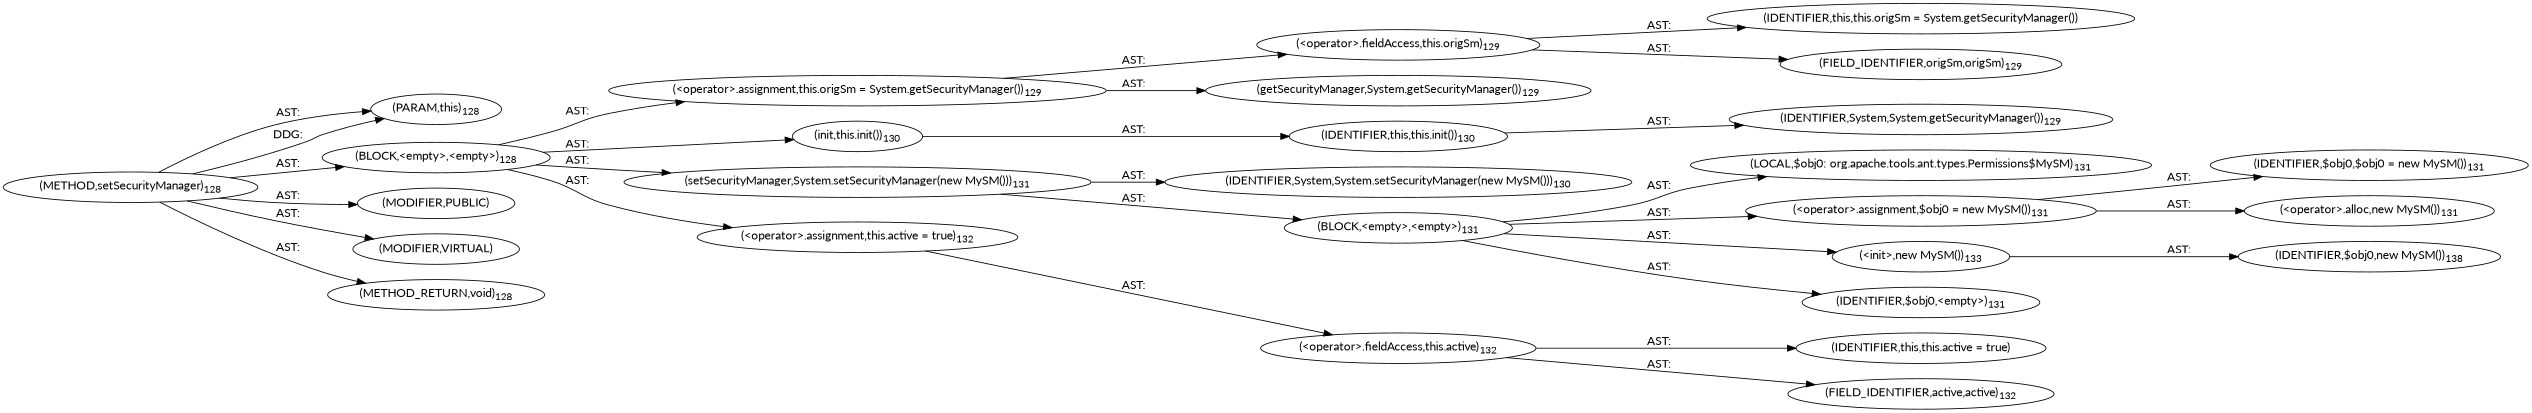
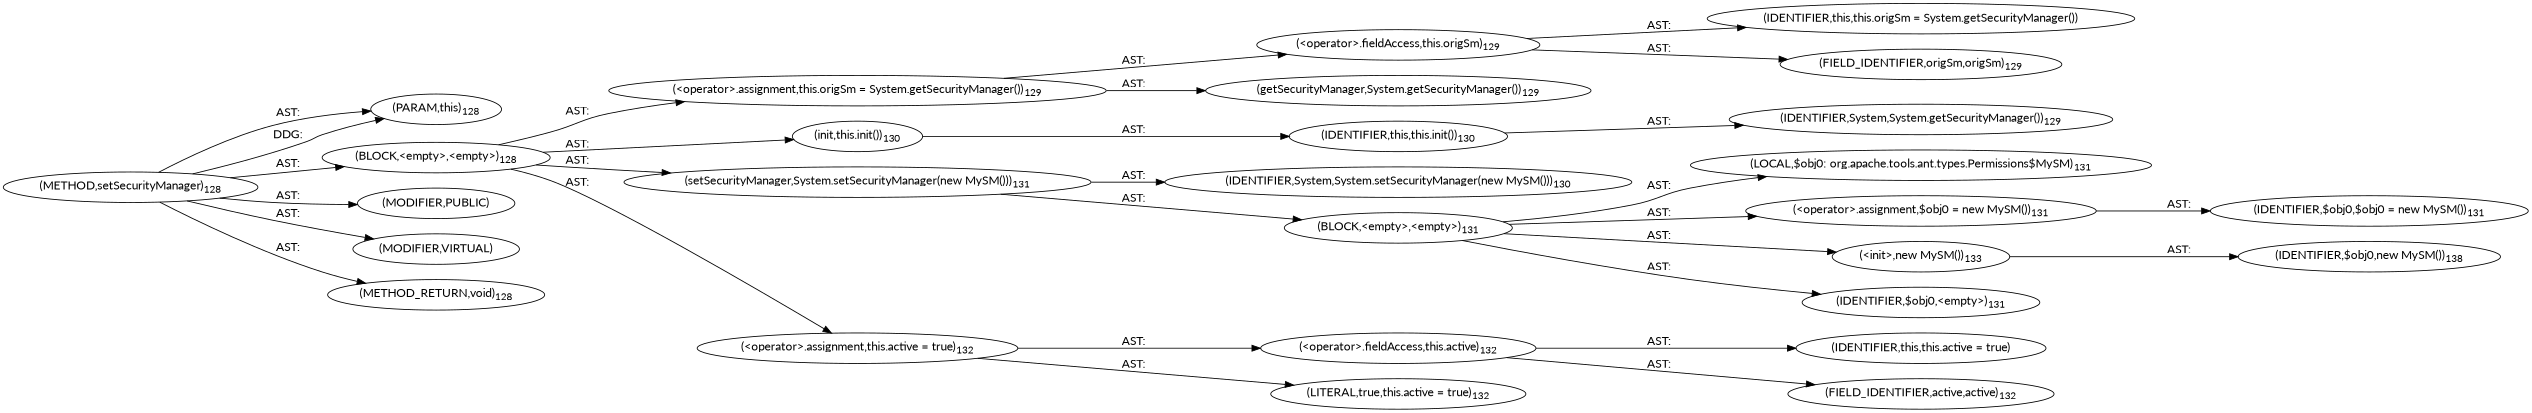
(2369, 211) -> none
none -> (1398, 394)
